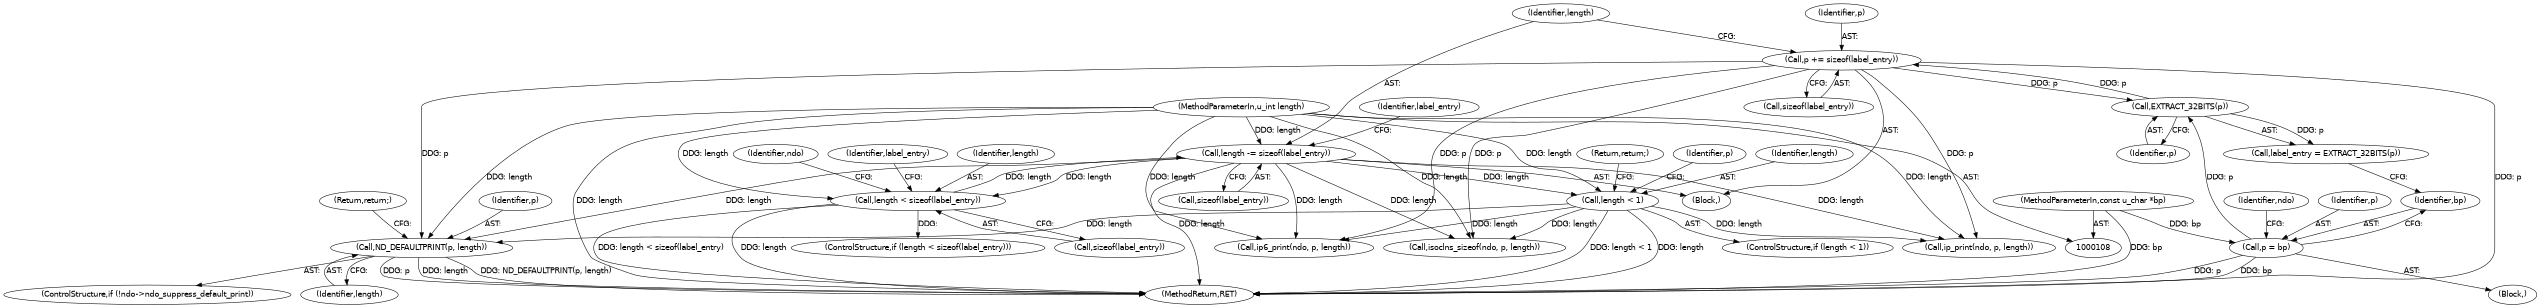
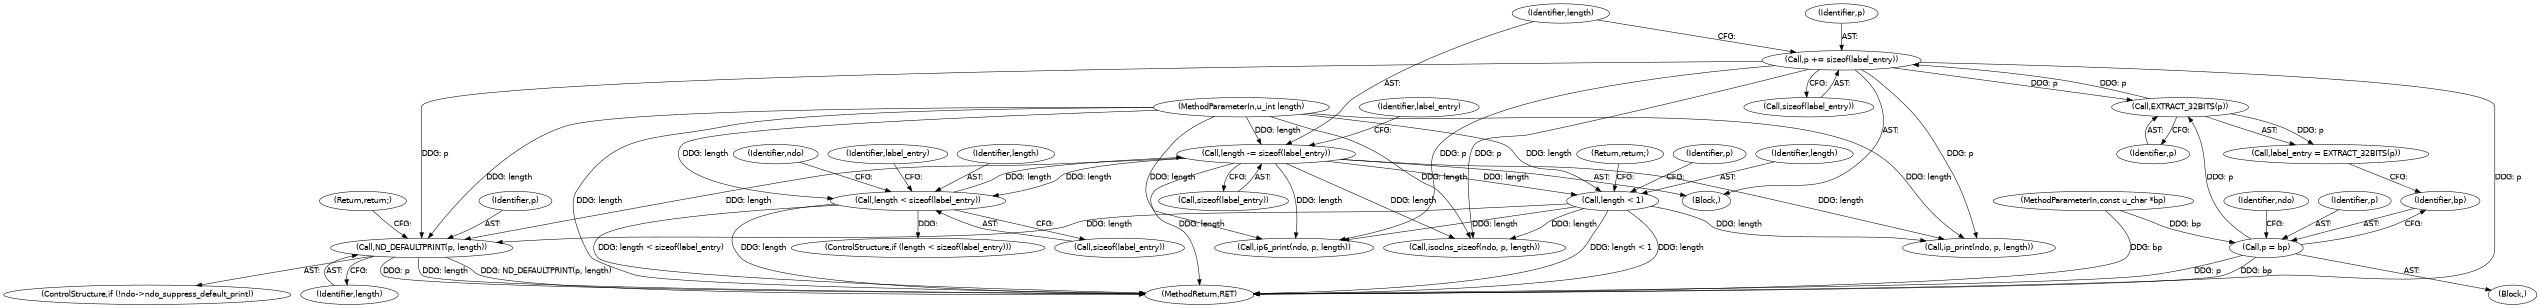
(1808, 248) -> none
(2093, 248) -> none
